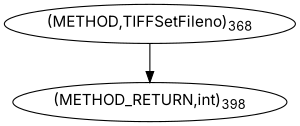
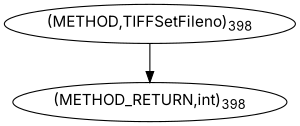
(241, 22) -> (241, 22)
